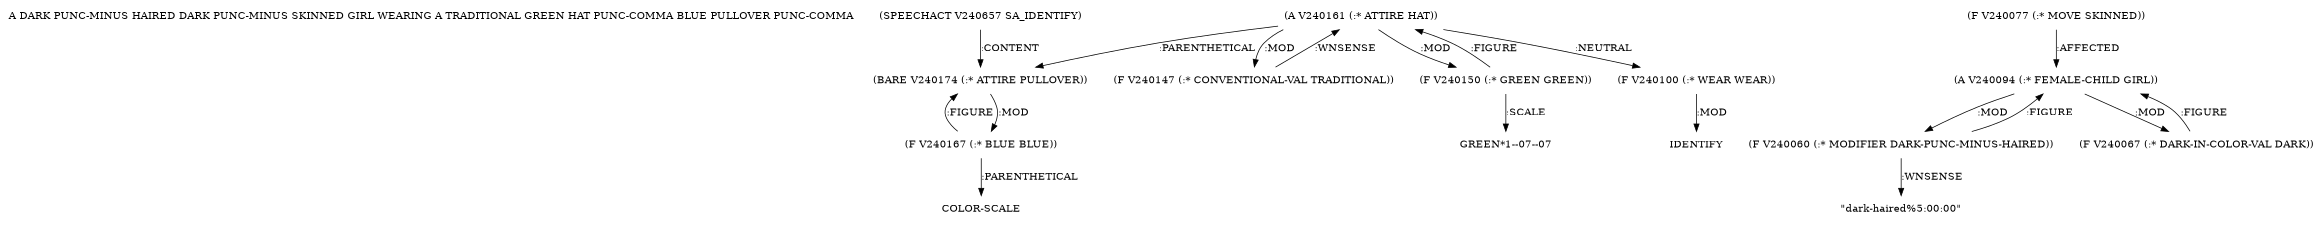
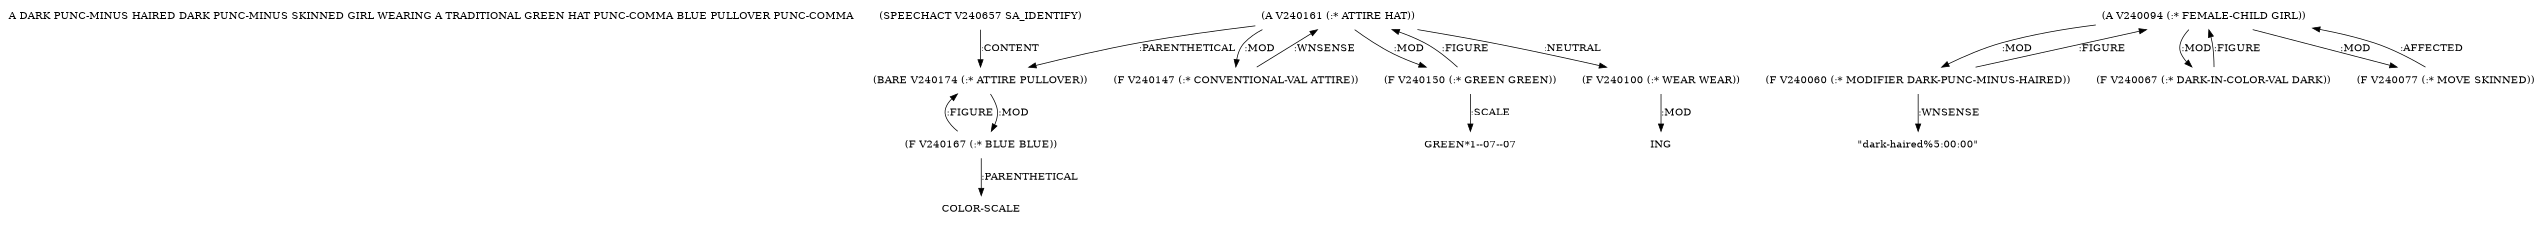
none -> (2321, 47)
(1254, 81) -> (1236, 81)
(1696, 145) -> (1661, 145)
